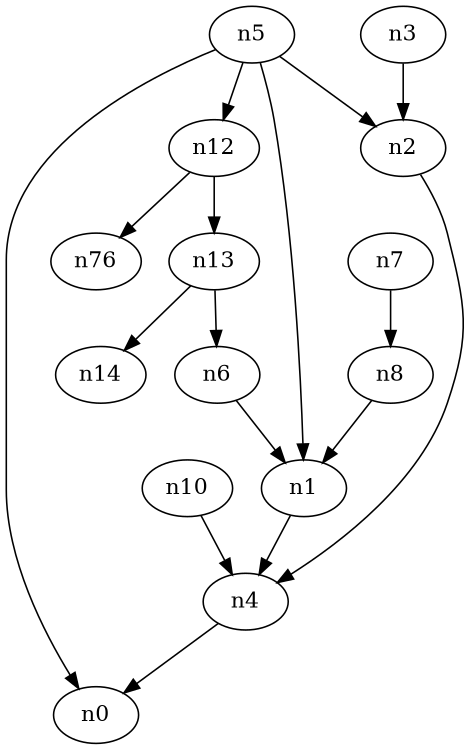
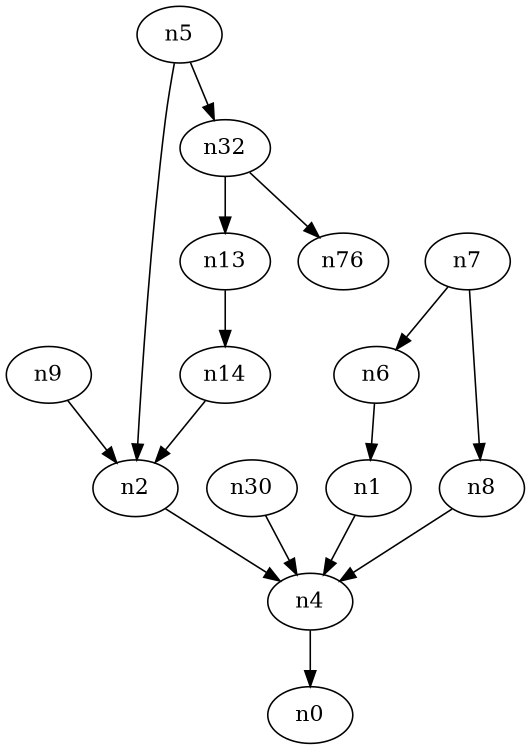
(403, 35) -> (49, 375)
(214, 148) -> (225, 148)
(291, 252) -> none
(216, 310) -> (427, 312)
(6, 317) -> none
none -> (185, 425)
(352, 425) -> (403, 541)
(187, 488) -> (252, 488)
